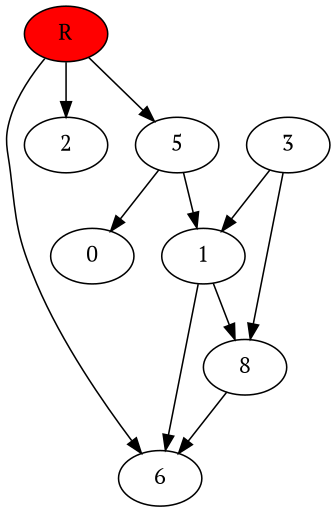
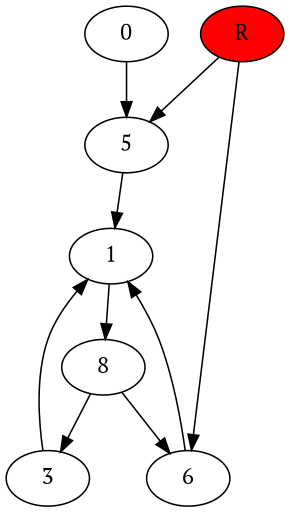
(66, 145) -> none
(140, 195) -> (127, 82)
(268, 249) -> (79, 416)
(183, 360) -> (169, 370)
